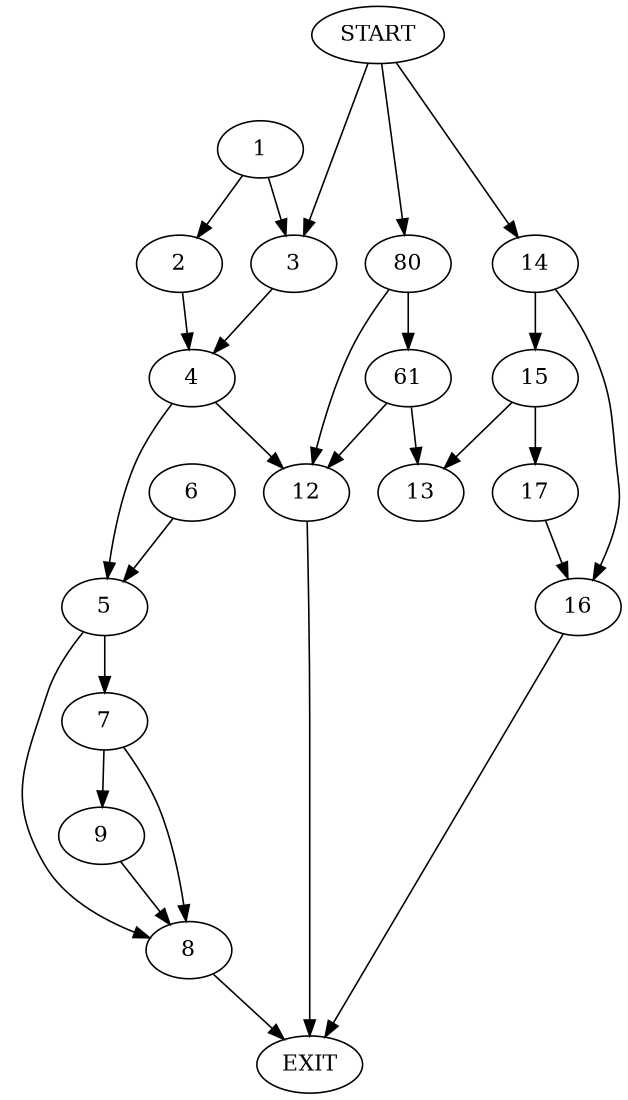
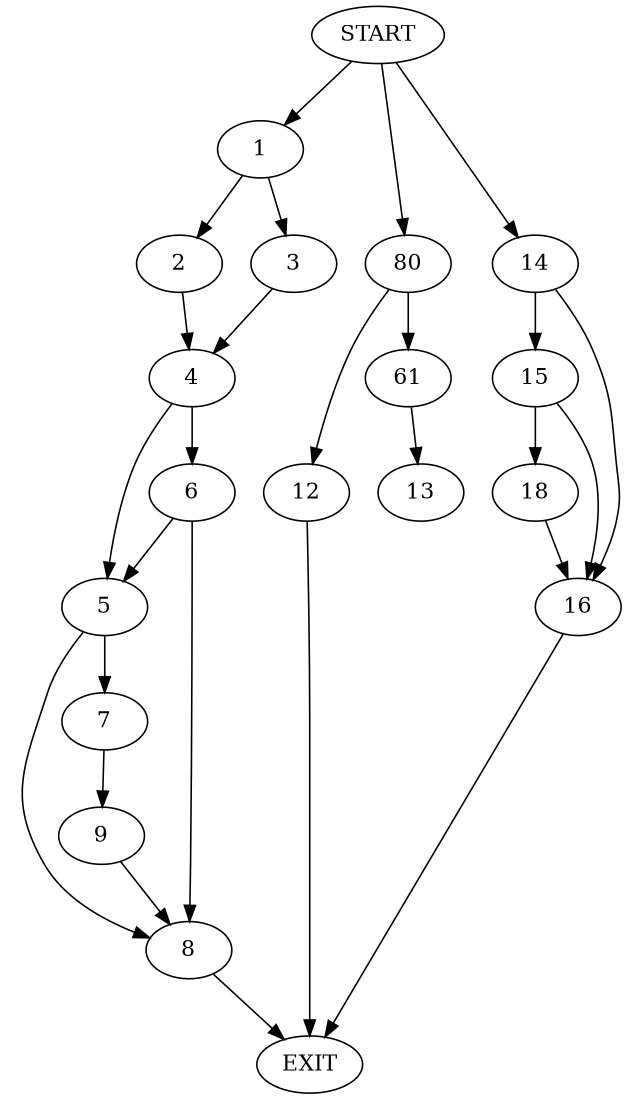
(339, 142) -> (324, 88)
(363, 429) -> none
(243, 430) -> (192, 428)
(484, 430) -> (596, 478)
(535, 493) -> (535, 493)
(164, 822) -> (192, 713)
